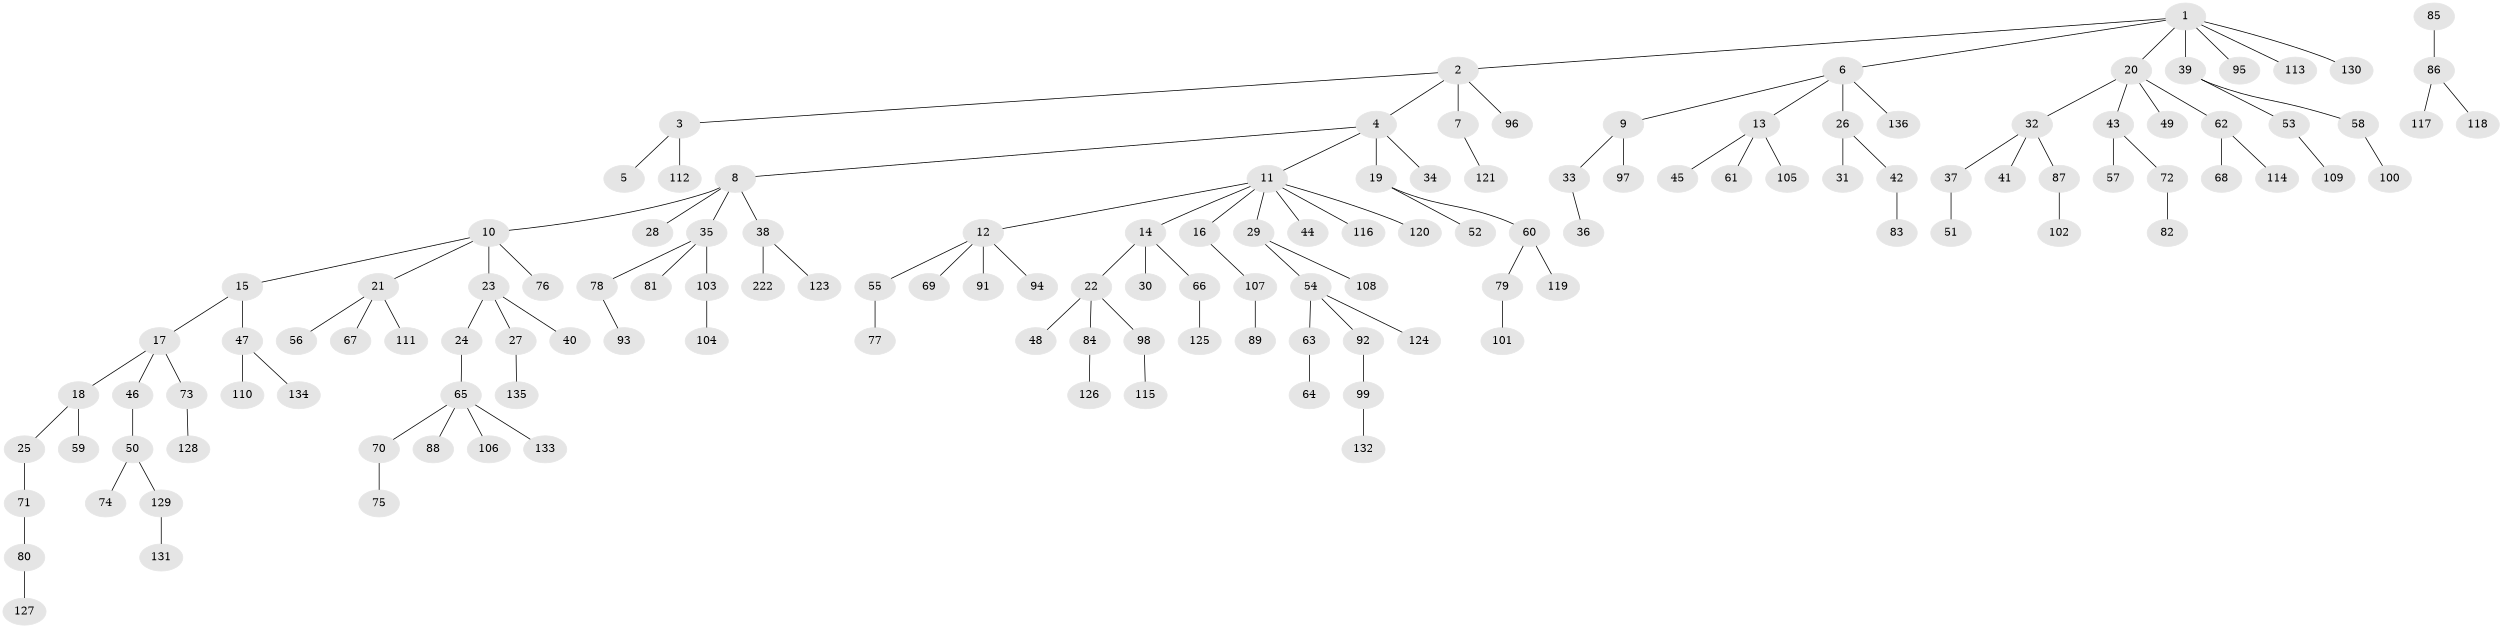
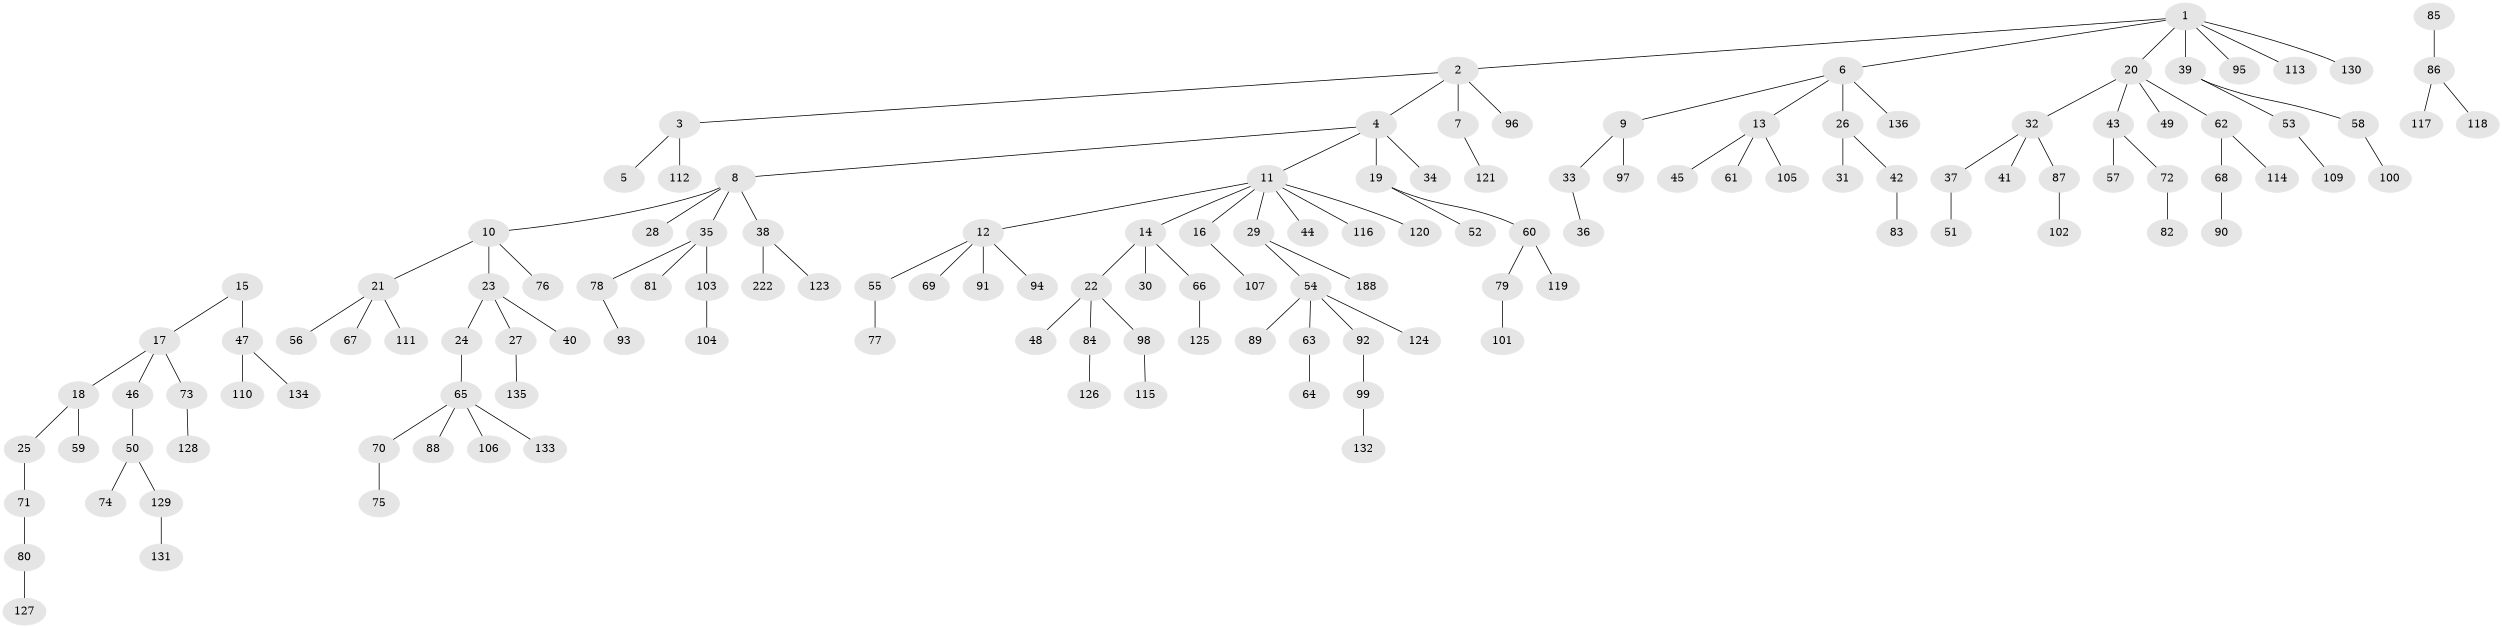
none -> (2222, 233)
(366, 260) -> none
(1366, 287) -> (1366, 287)
(1255, 314) -> (1283, 314)
